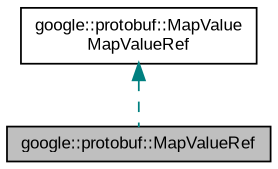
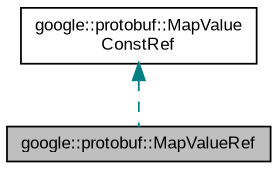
(139, 36) -> (139, 36)
